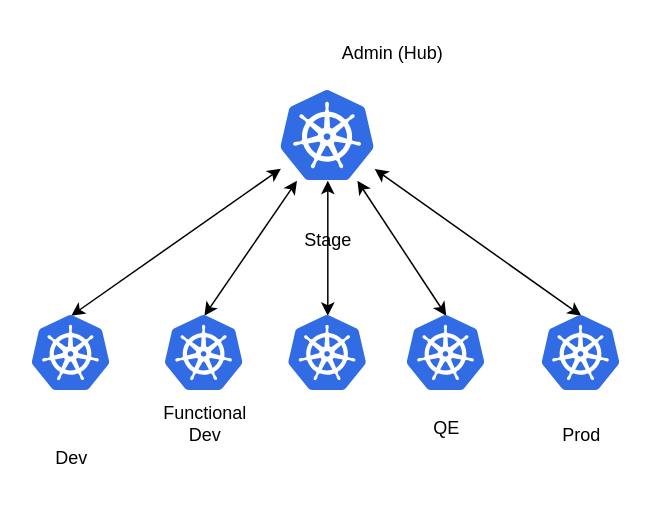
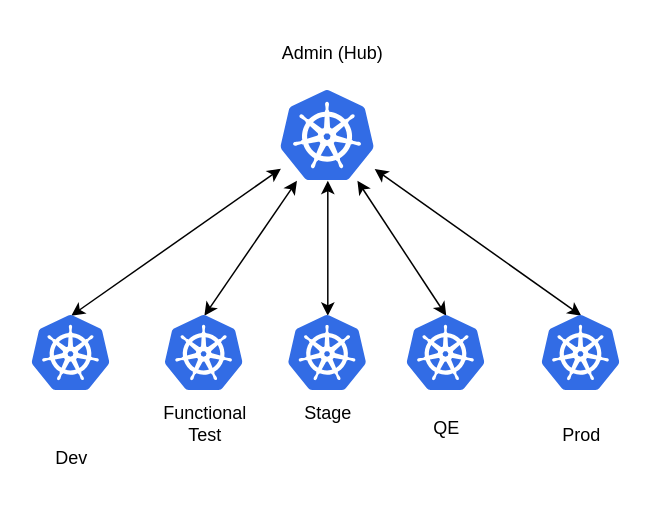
(392, 53) -> (332, 53)
(328, 241) -> (328, 413)
(206, 413) -> (206, 413)
